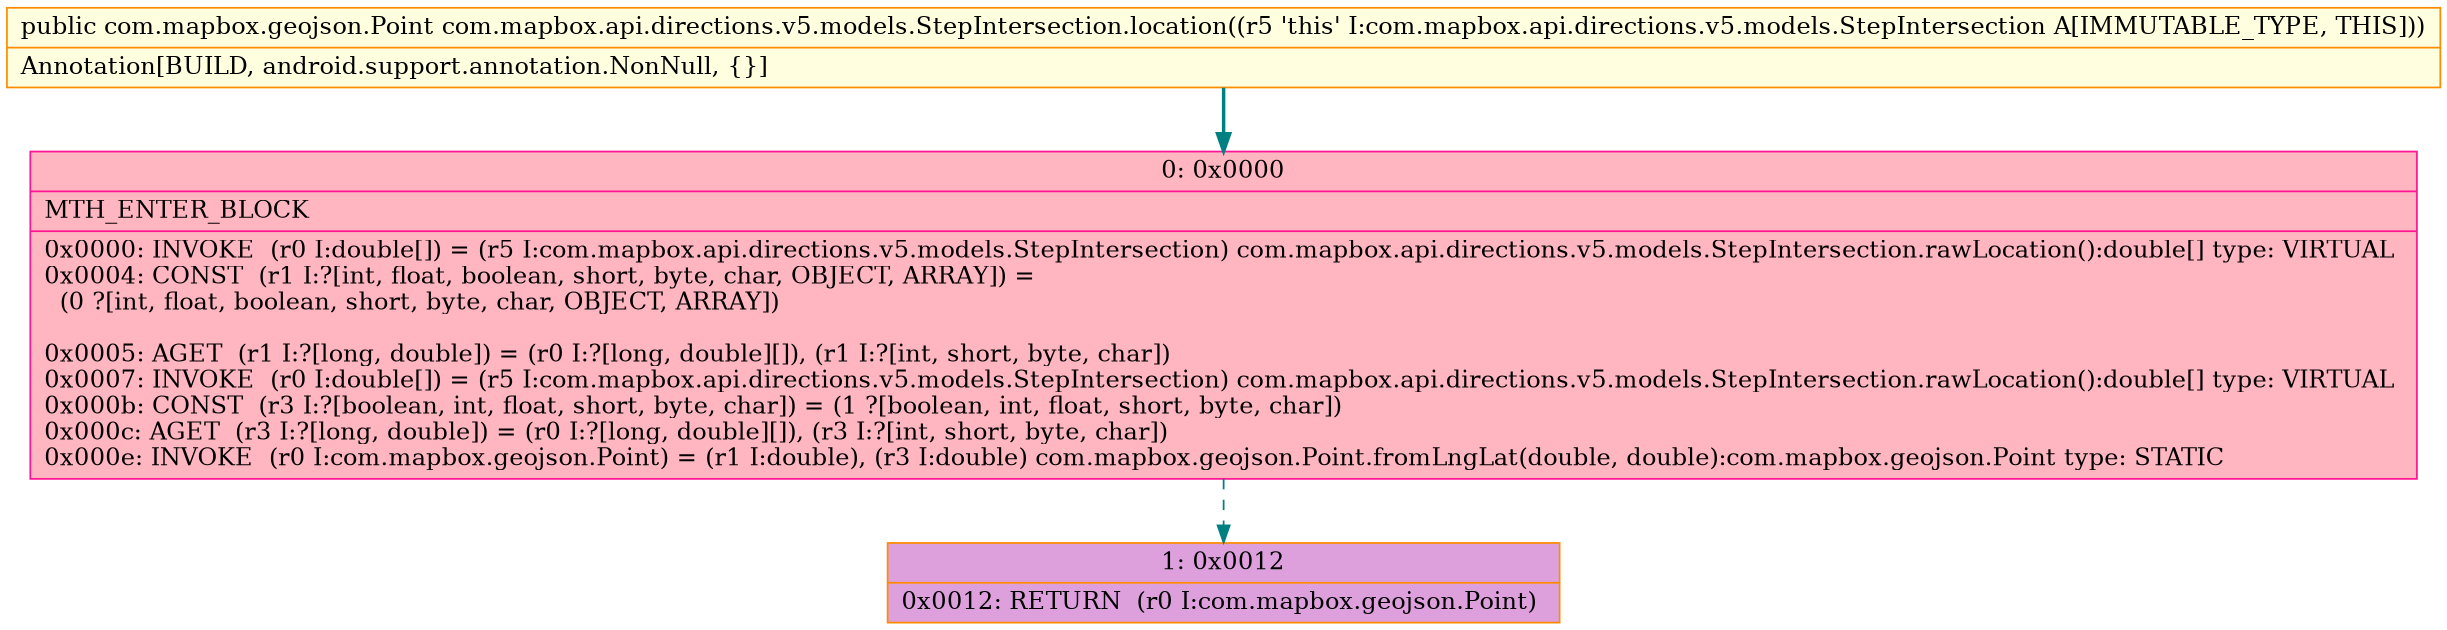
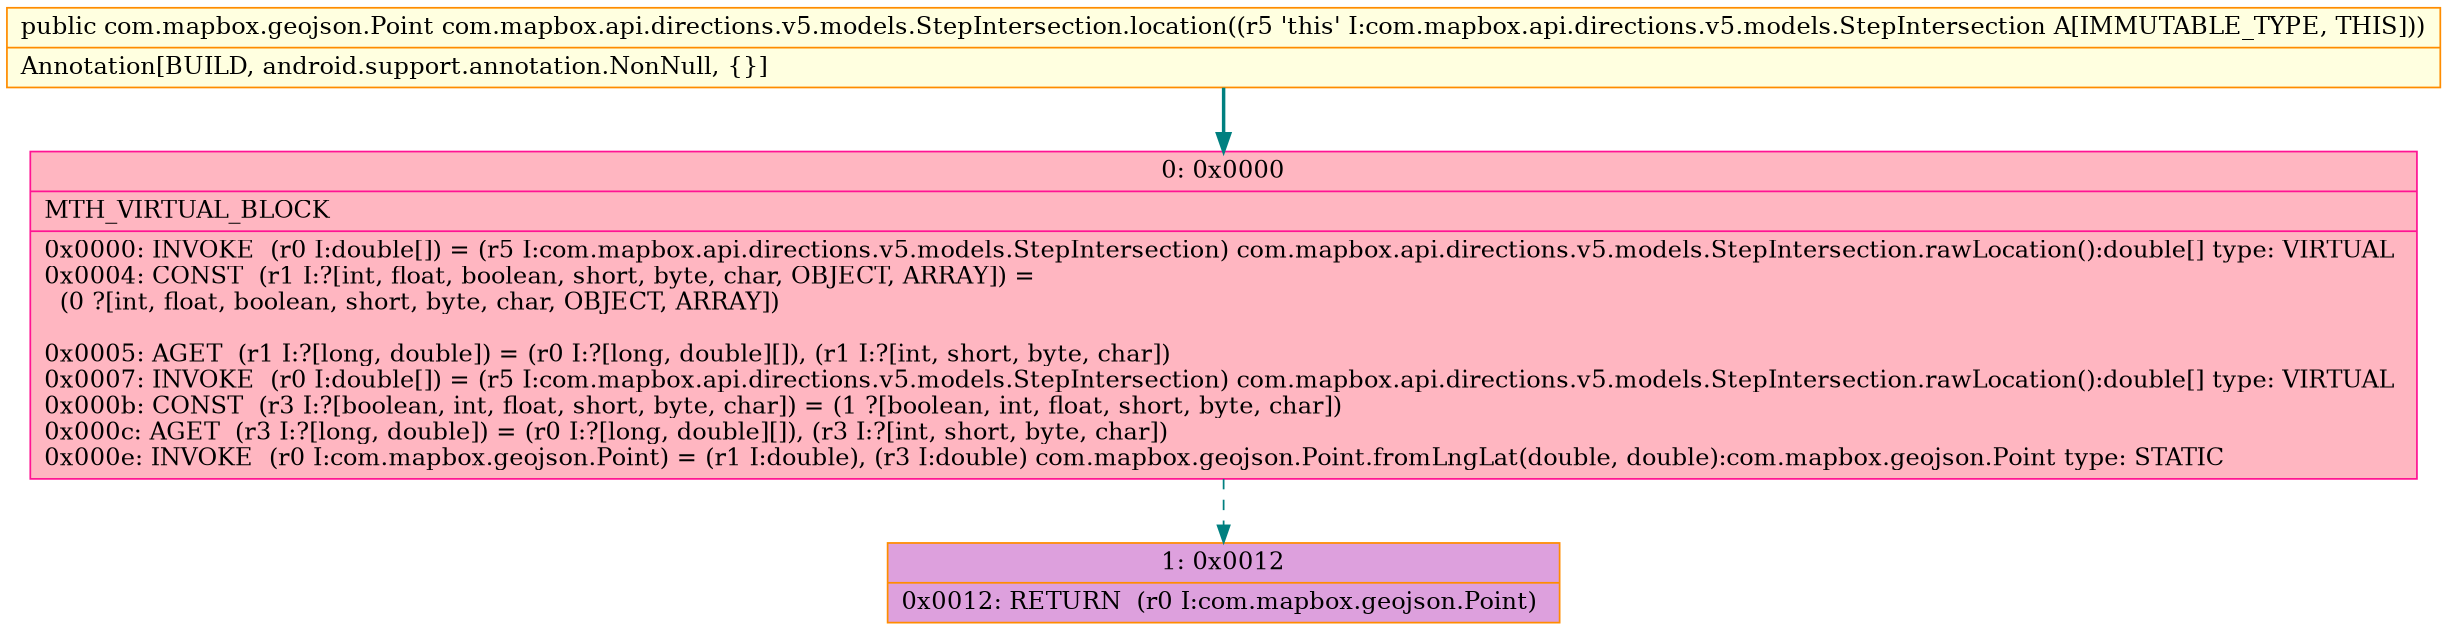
(178, 210) -> (188, 210)
